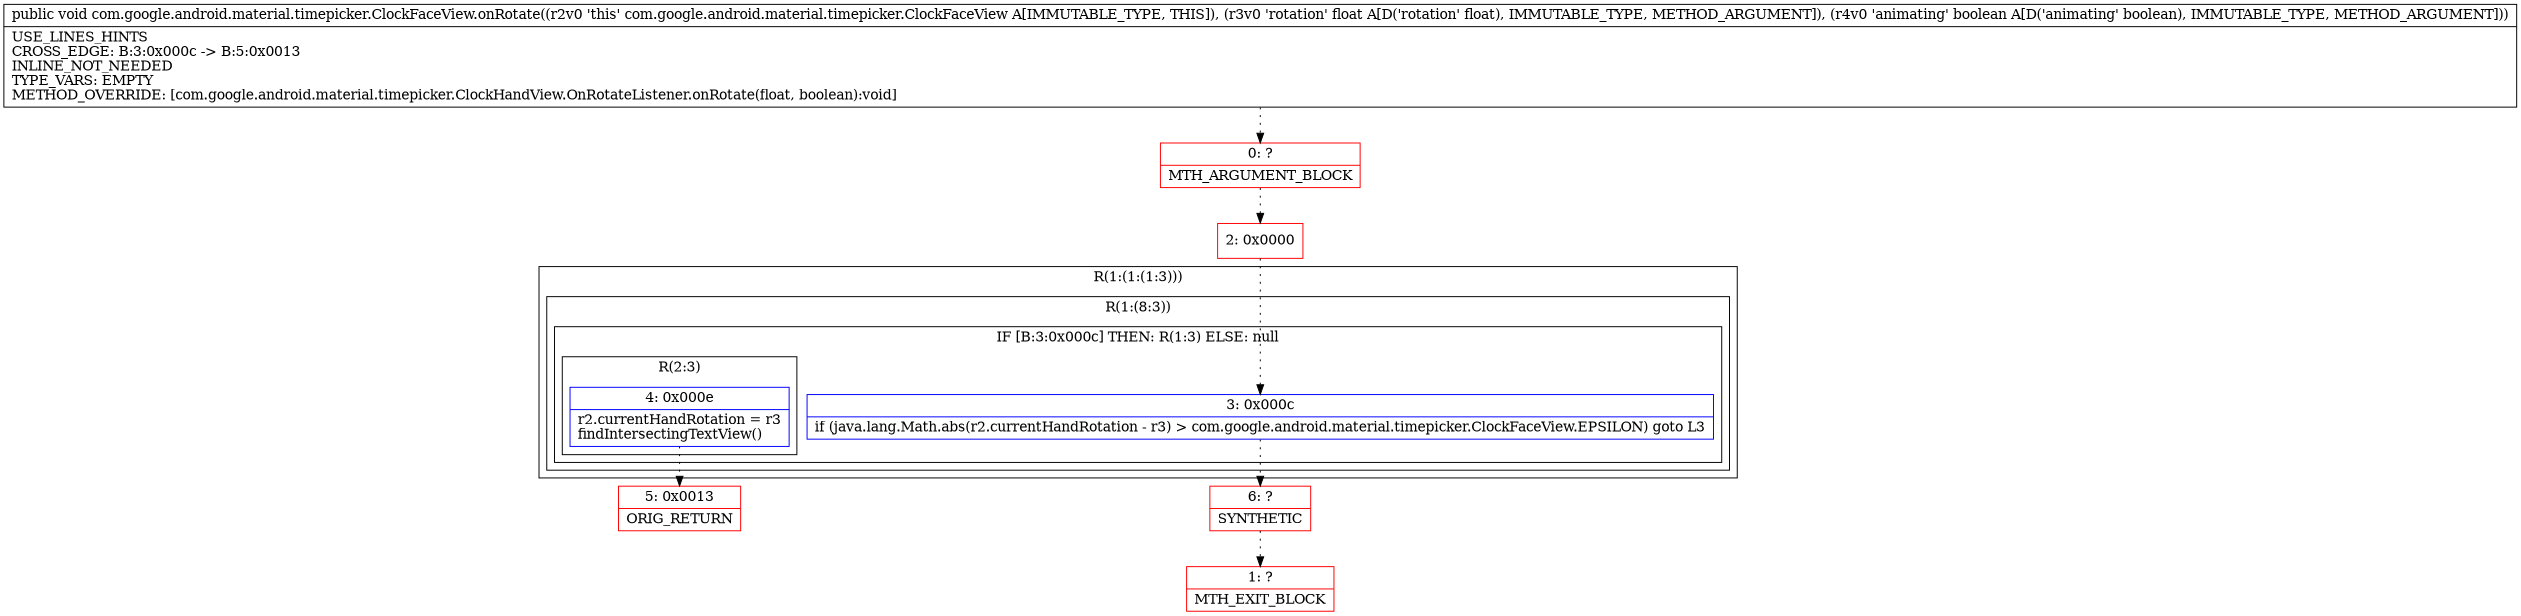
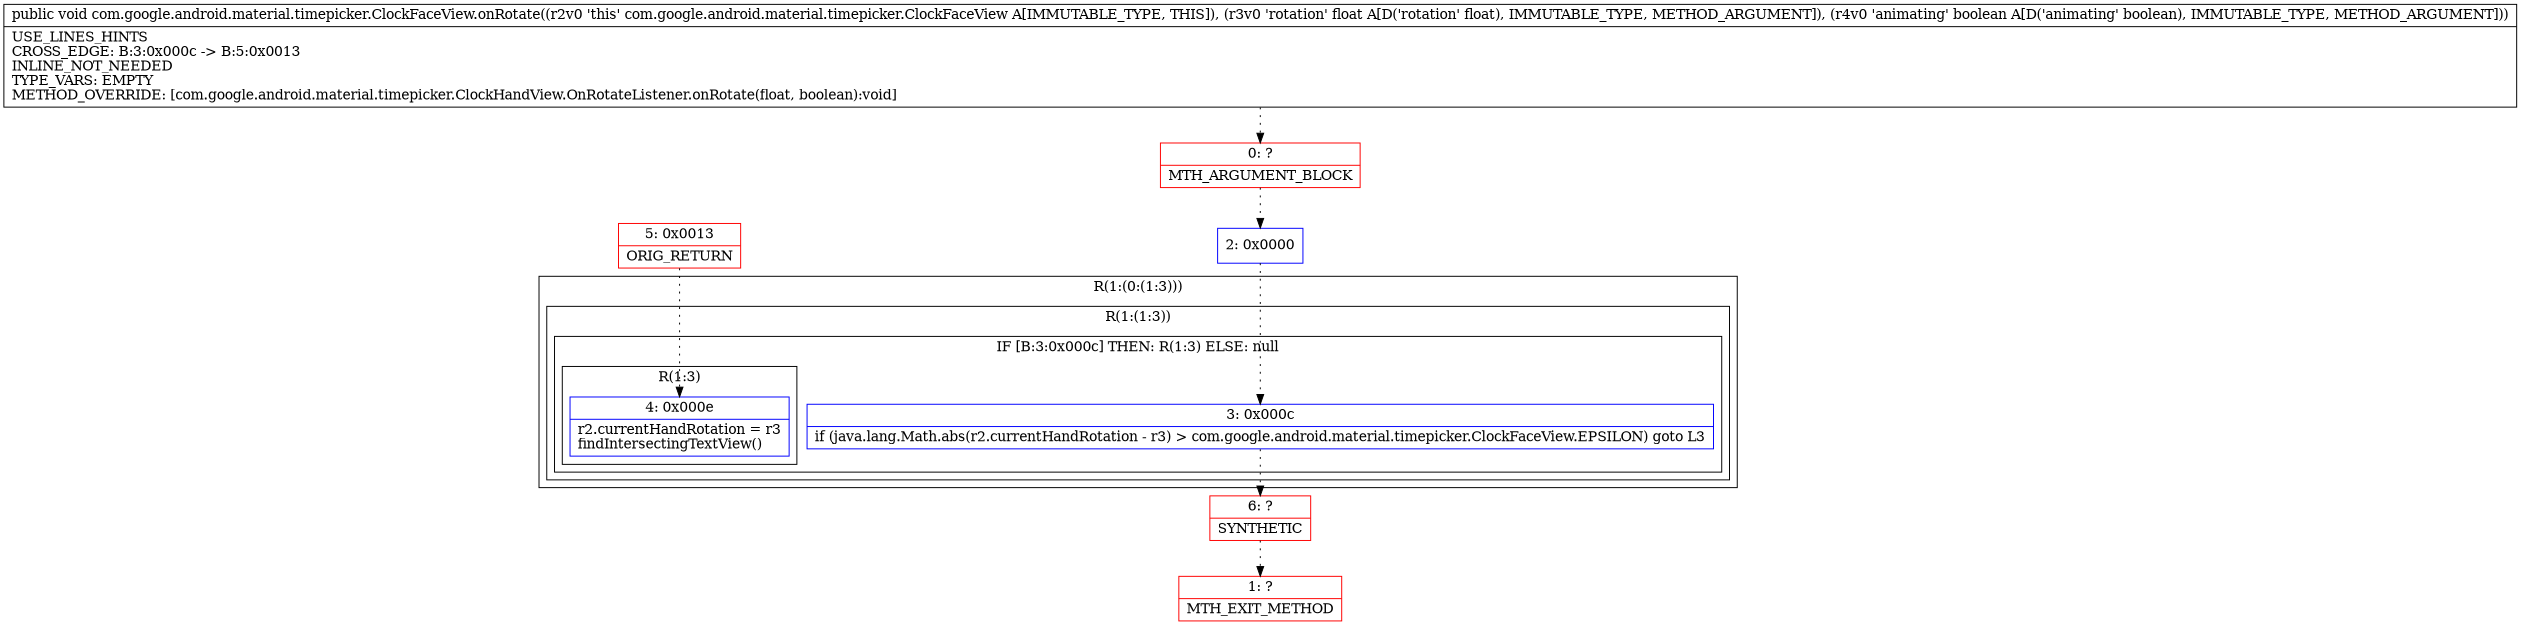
(1260, 241) -> (1260, 246)
(1138, 278) -> (1138, 287)
(1138, 308) -> (1138, 317)
(680, 368) -> (680, 378)
(680, 461) -> (680, 328)
(1260, 600) -> (1260, 609)
